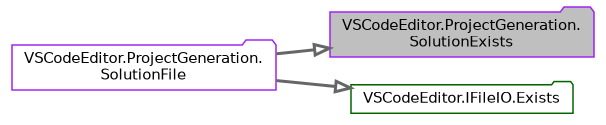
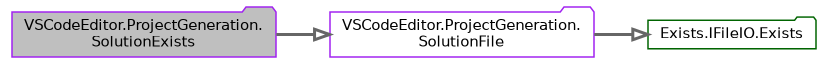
(295, 52) -> (295, 34)
(462, 99) -> (732, 34)
